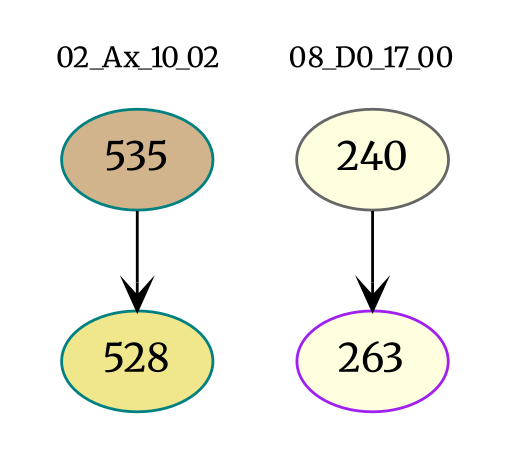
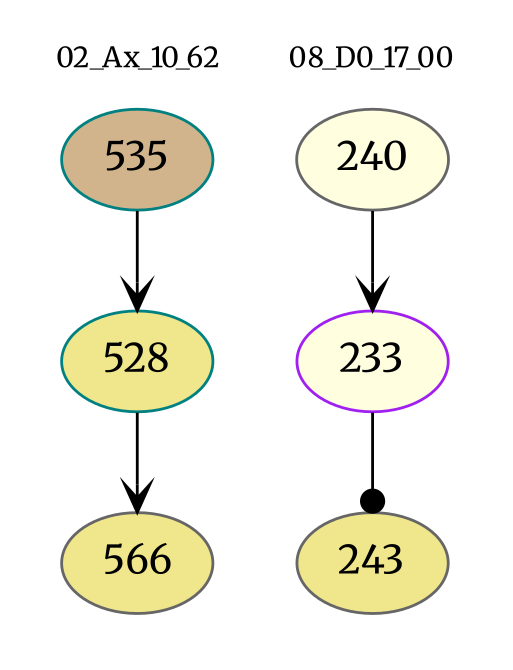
(139, 60) -> (139, 60)
(373, 361) -> (373, 361)
none -> (137, 563)
none -> (373, 563)
